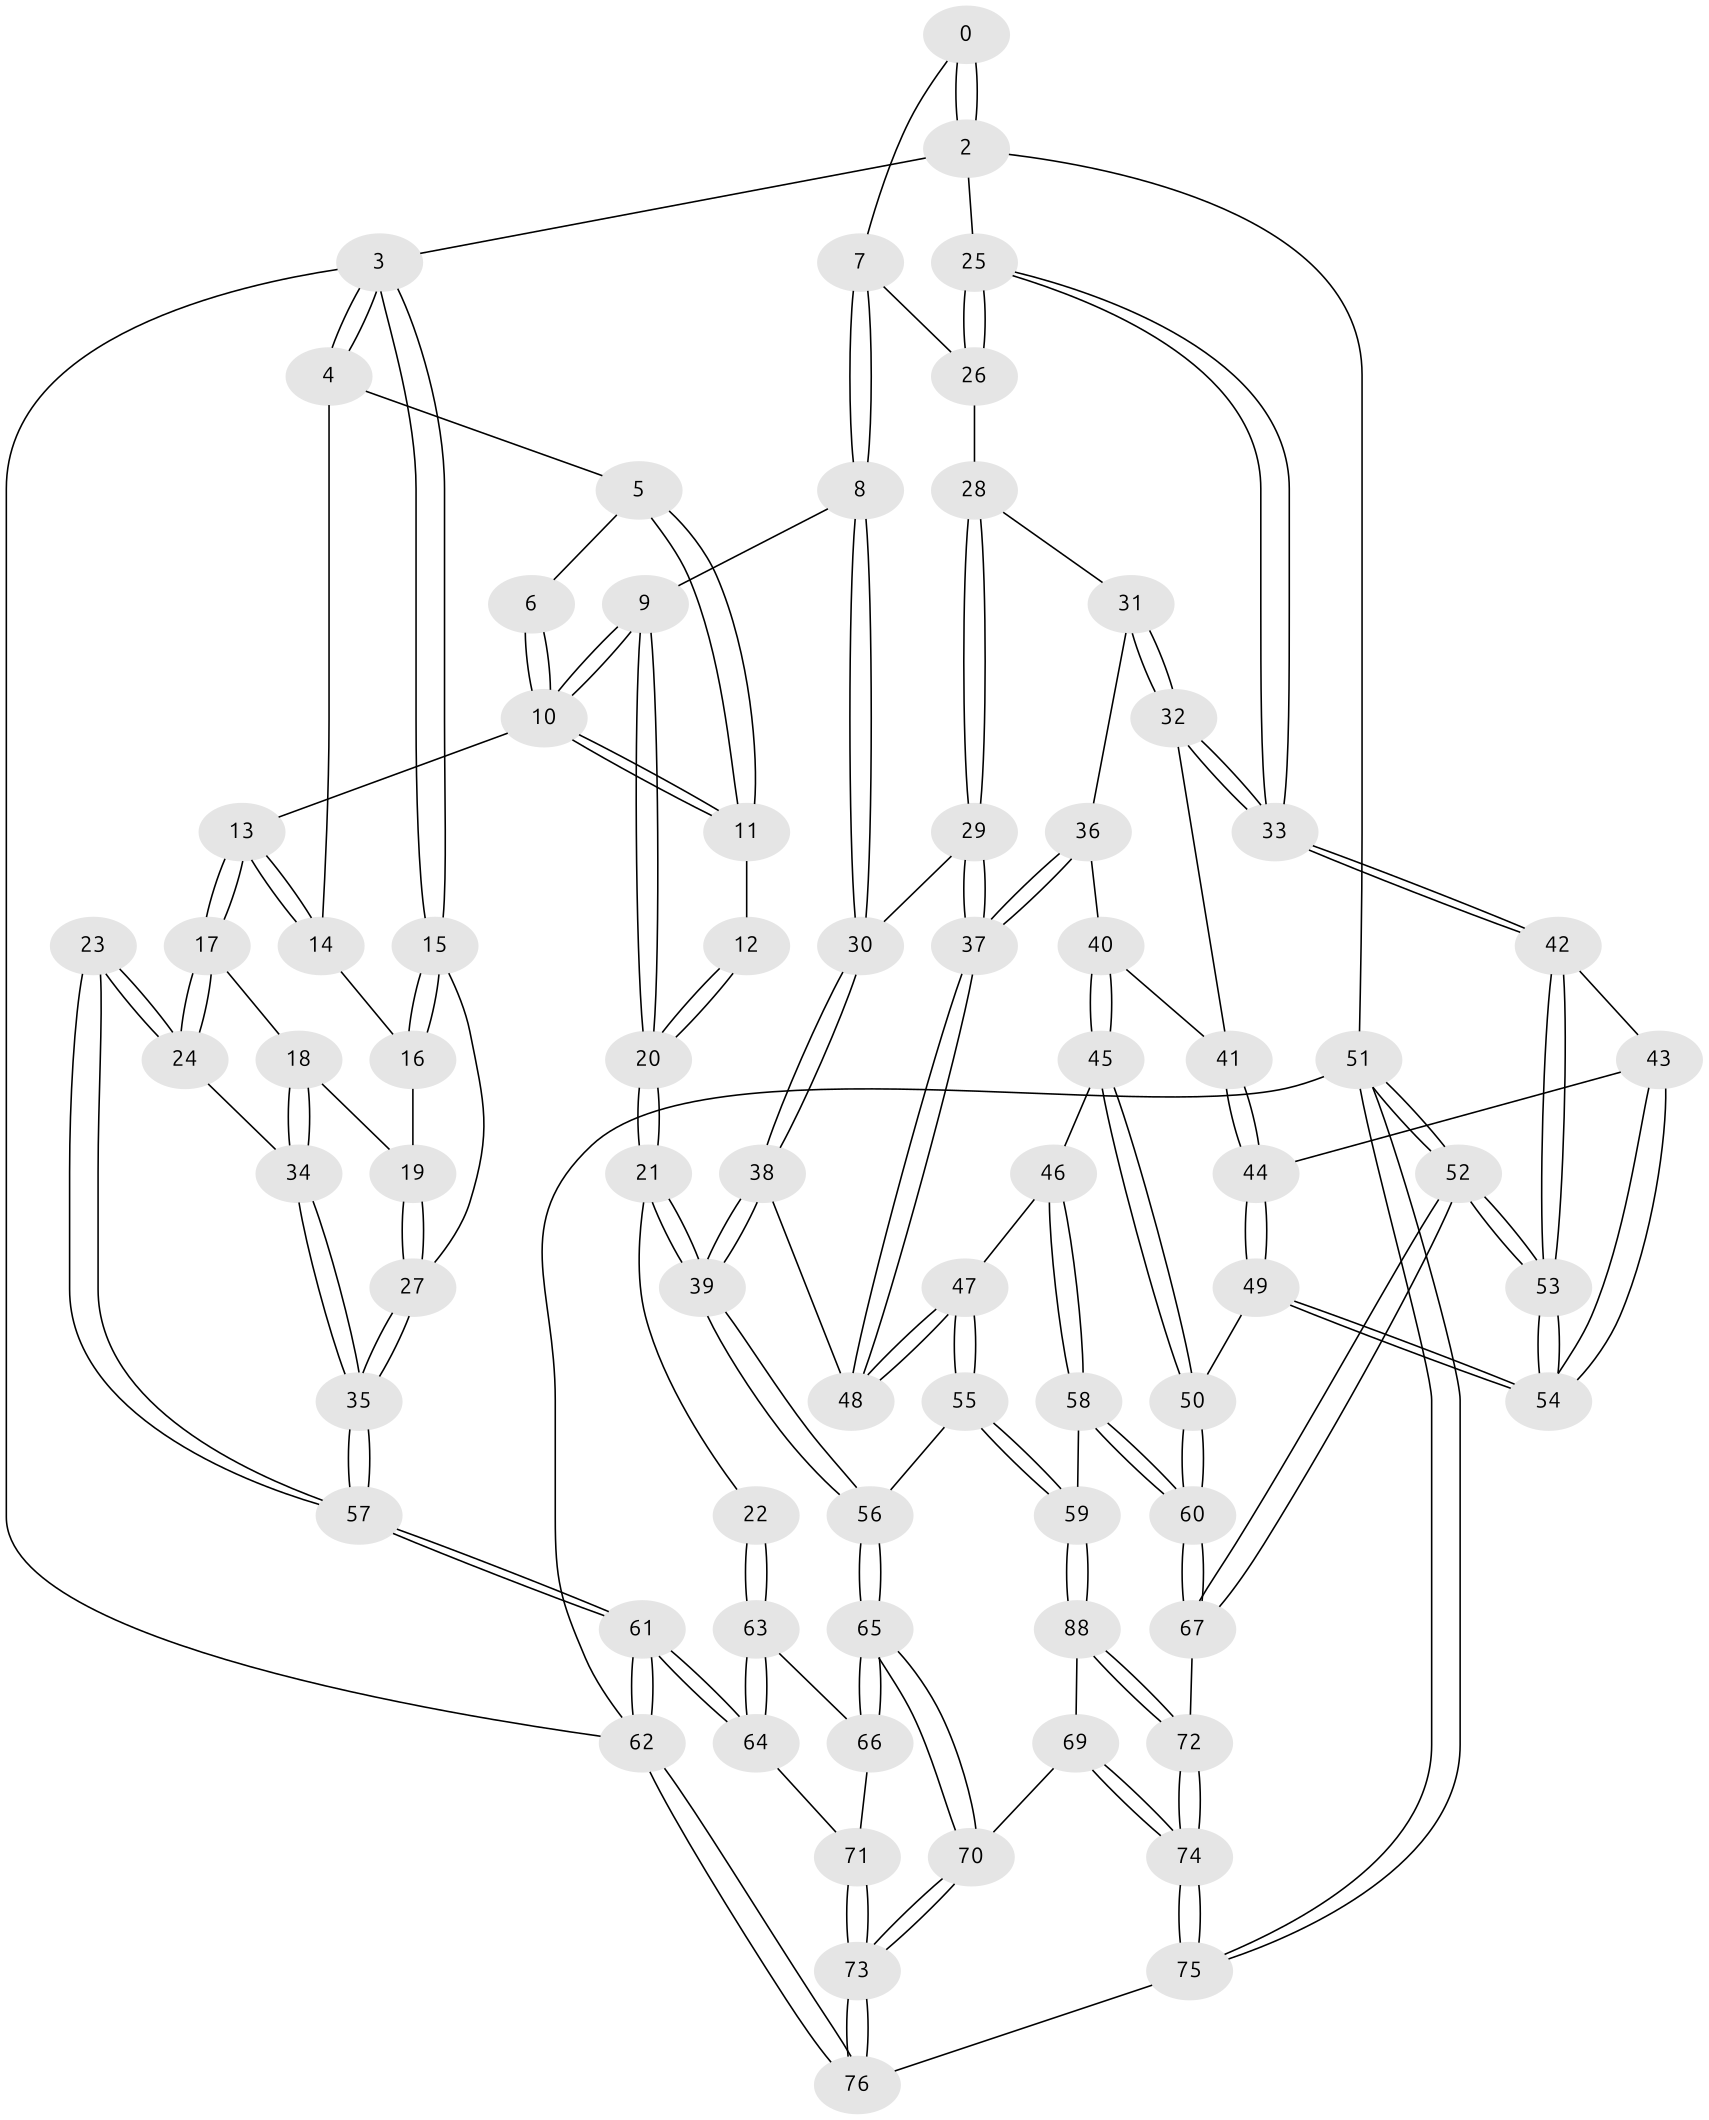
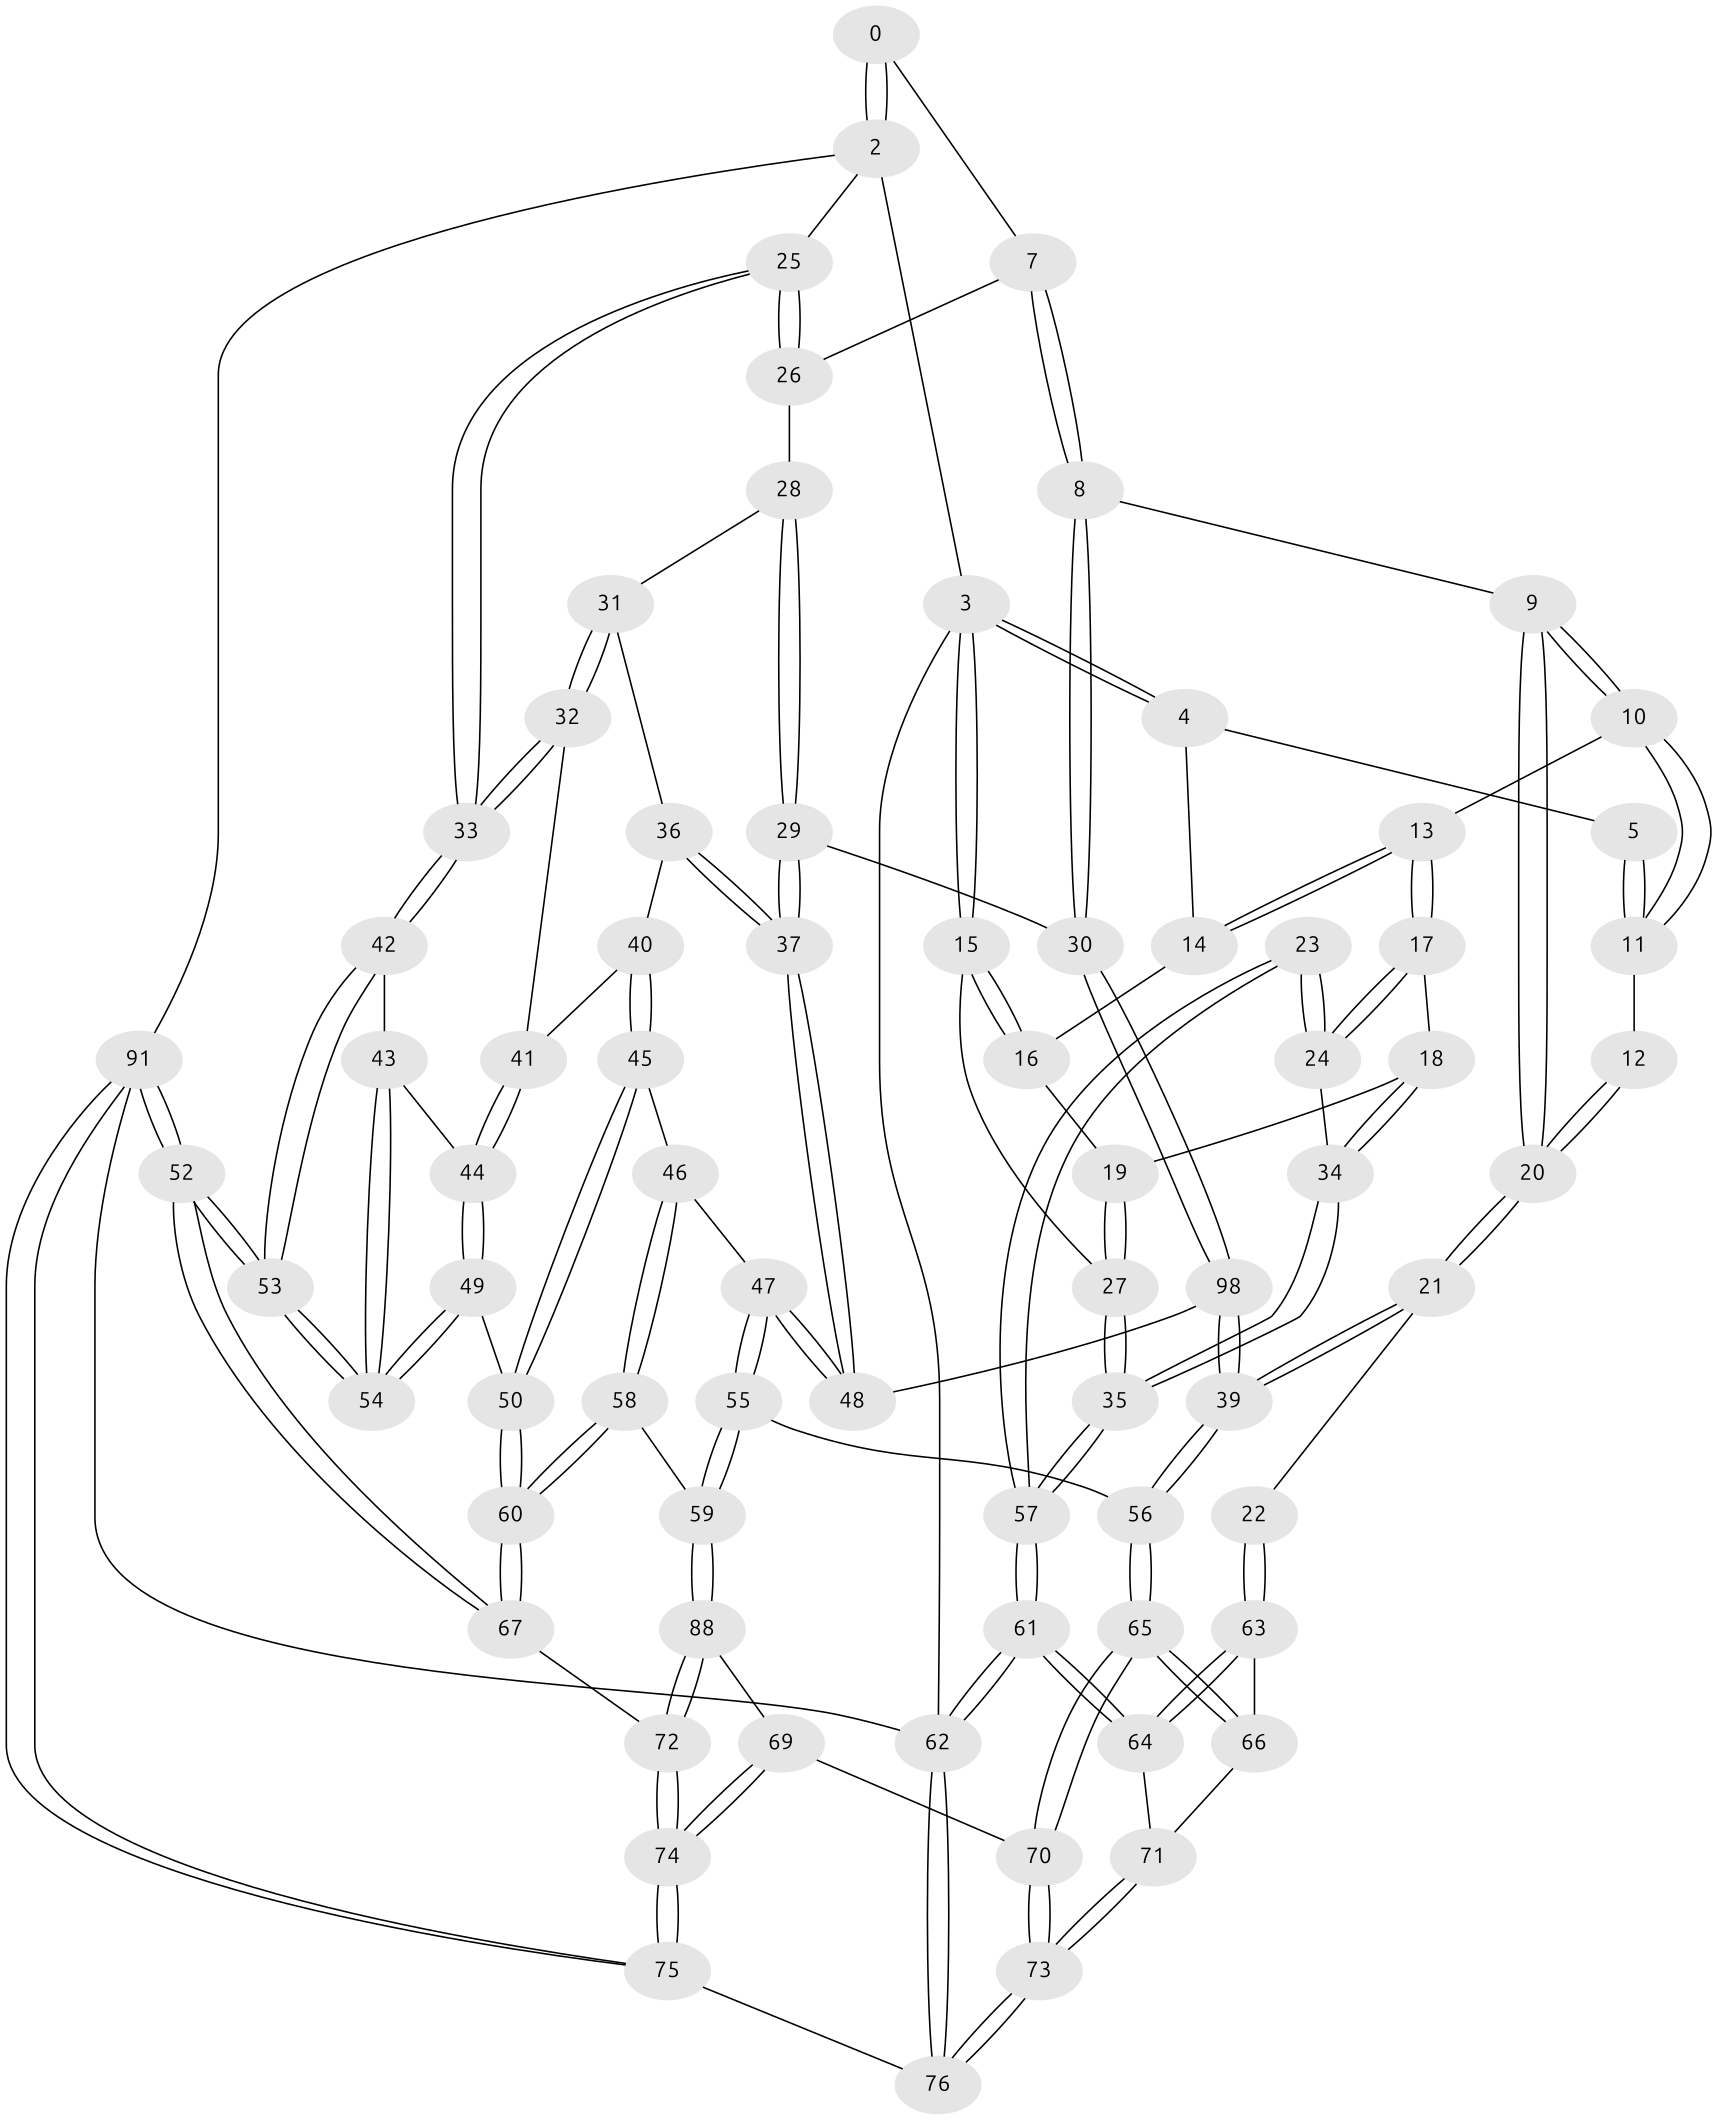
(532, 604) -> none
(1359, 1060) -> (139, 1060)
(762, 1174) -> (1229, 1288)
